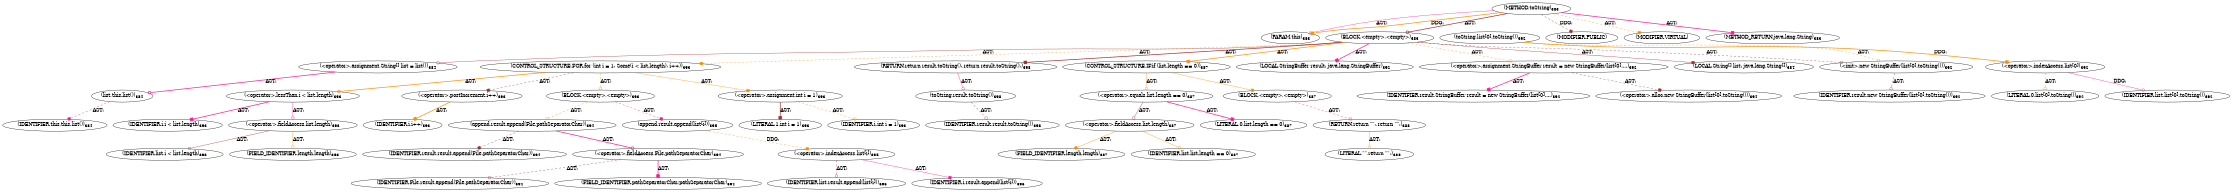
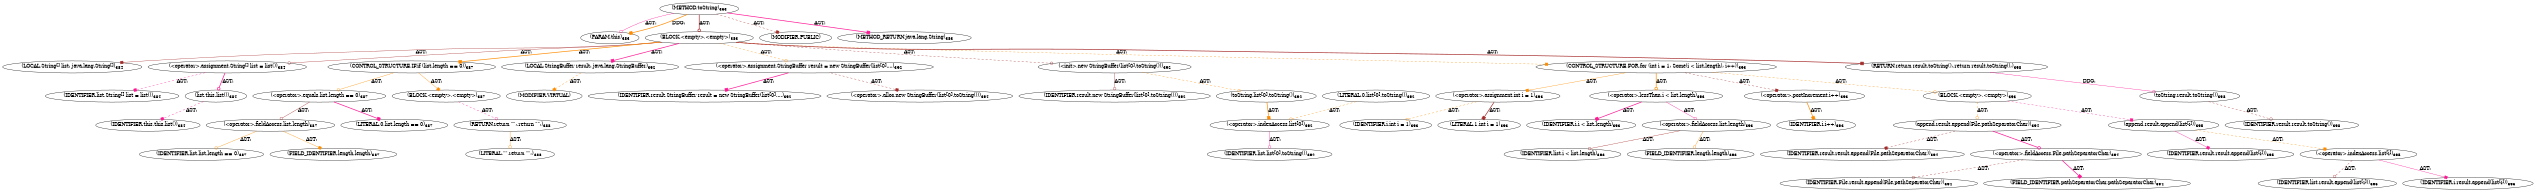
(1555, 8) -> (723, 8)
(1567, 23) -> (760, 23)
(1595, 23) -> (569, 81)
(1701, 45) -> (1190, 81)
(1941, 52) -> (1275, 111)
(1893, 80) -> (1115, 80)
(2045, 80) -> (1324, 110)
(968, 82) -> (2090, 82)
(2121, 82) -> (1276, 140)
none -> (112, 96)
(774, 140) -> (2279, 140)
none -> (2221, 154)
